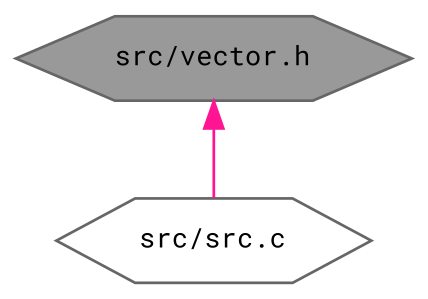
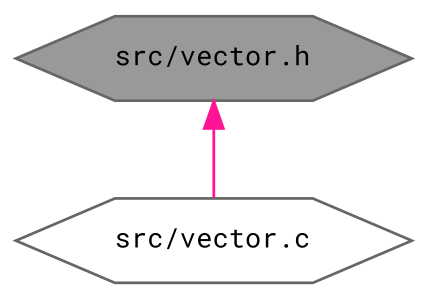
(214, 241) -> (214, 241)
